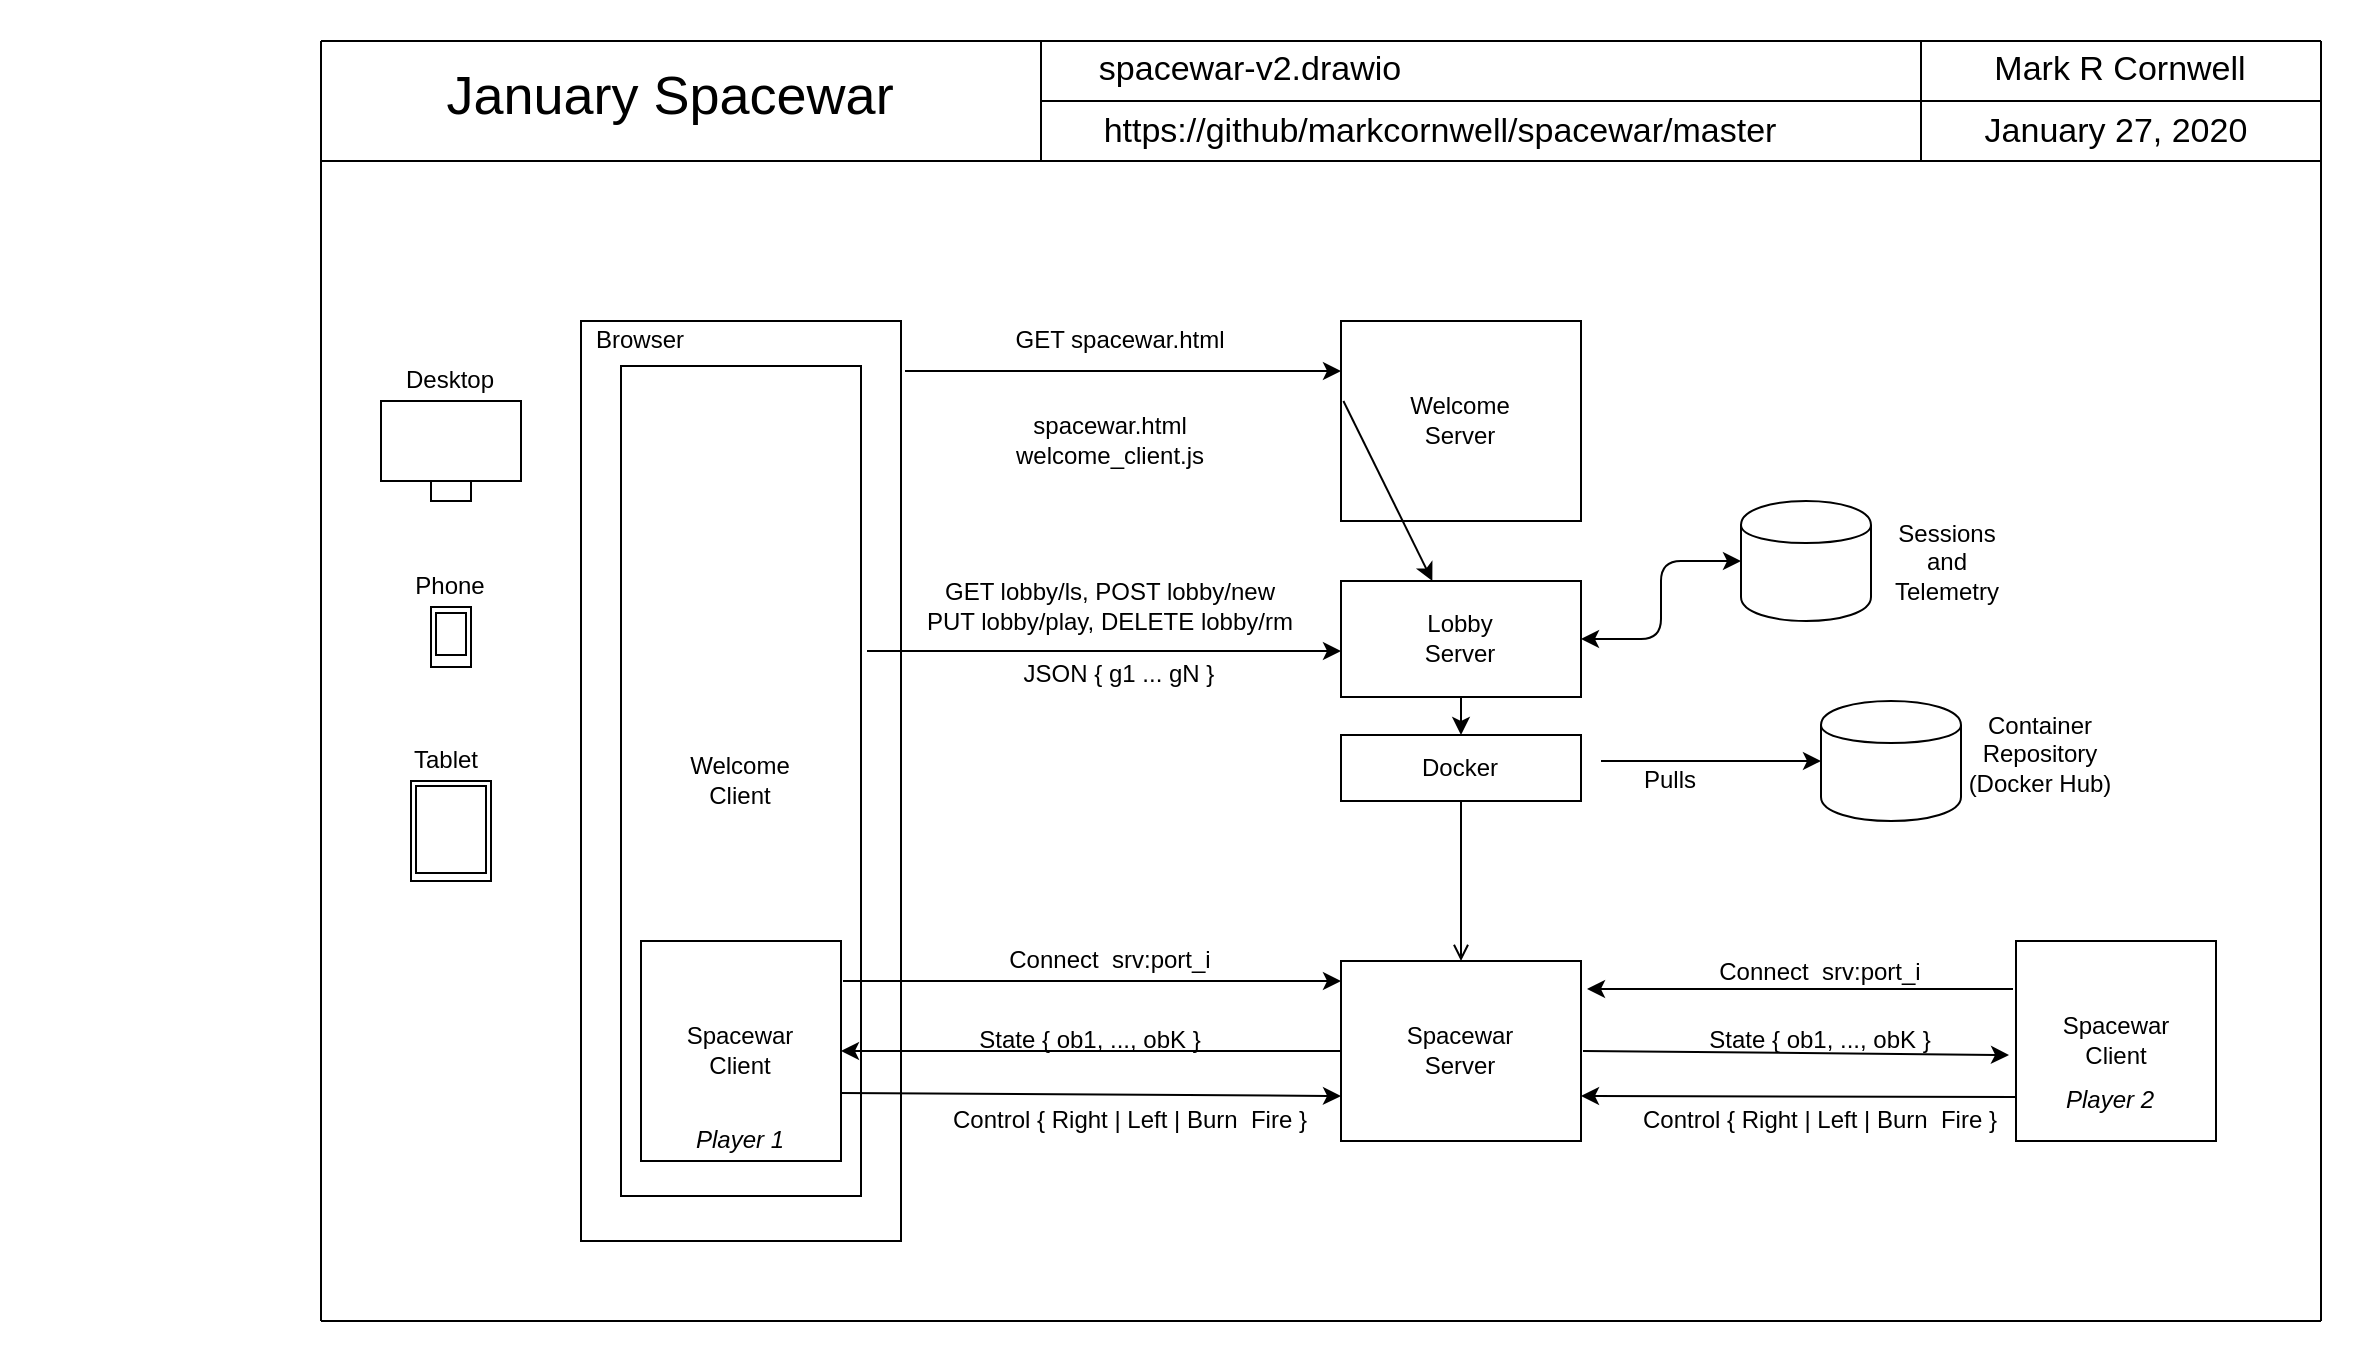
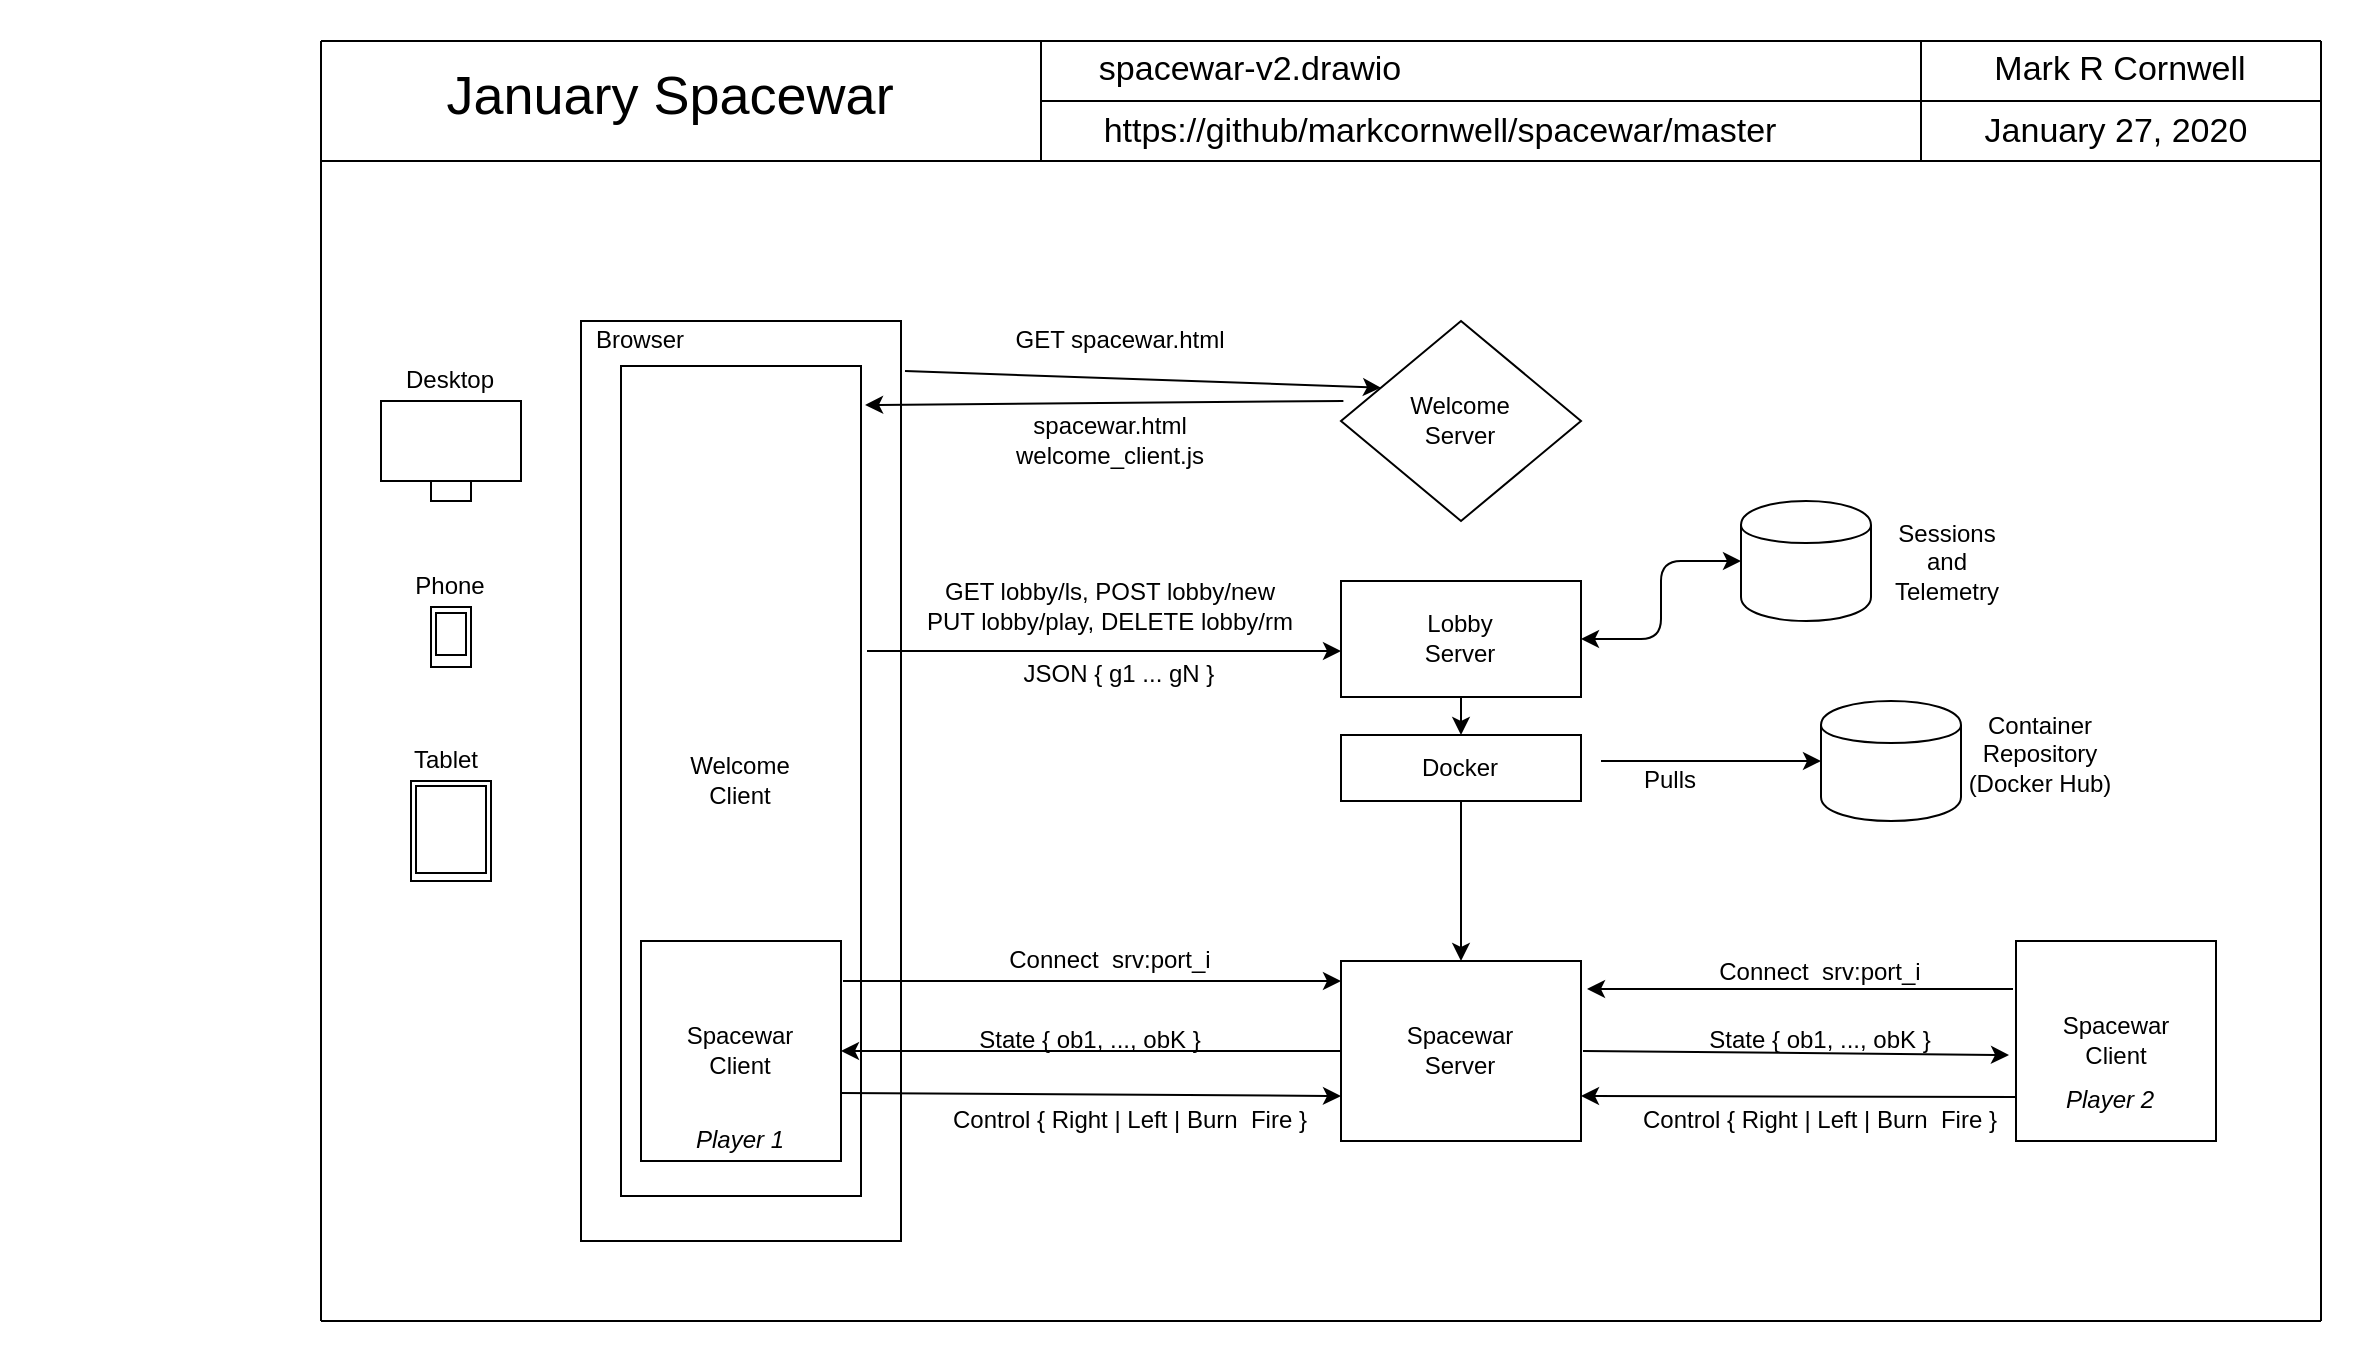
(1461, 421) -> (1461, 421)
(1385, 485) -> (1111, 403)
(1461, 948) -> (1461, 946)
